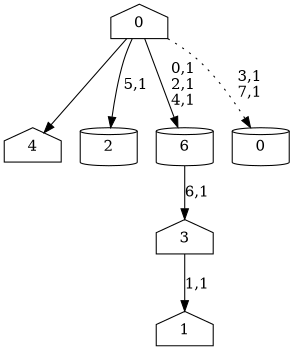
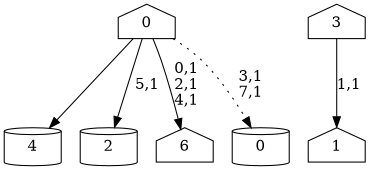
(33, 147) -> (33, 147)
(185, 147) -> (185, 147)
(185, 187) -> none
